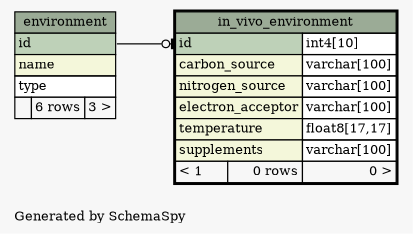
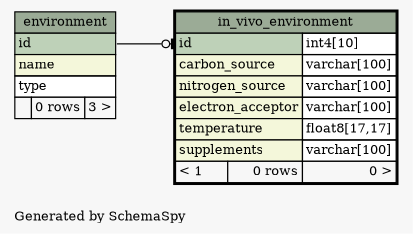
(58, 107) -> (58, 107)
